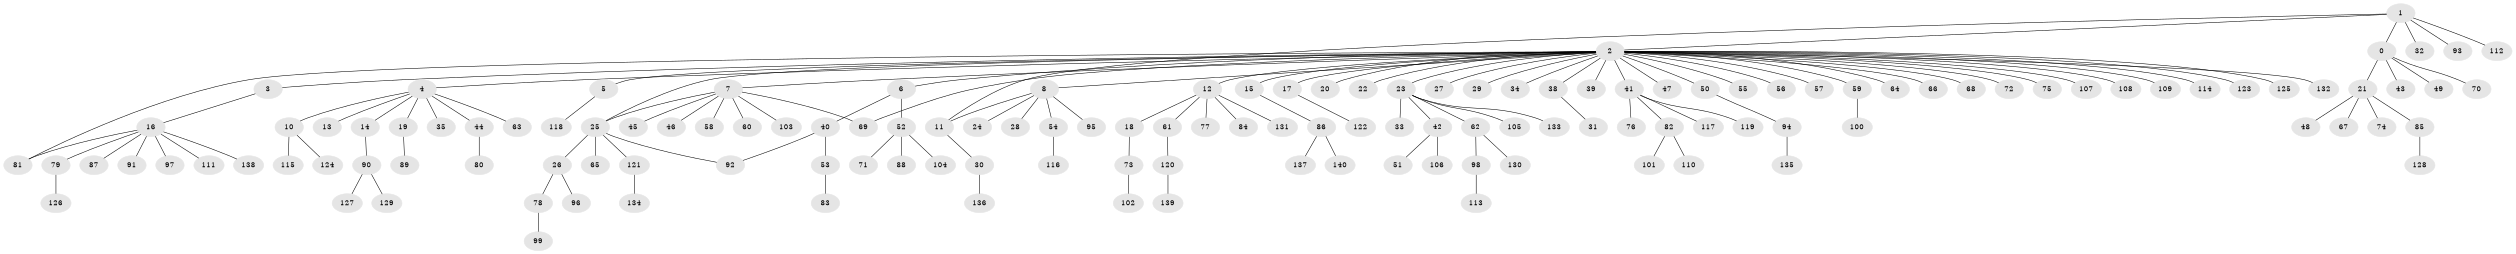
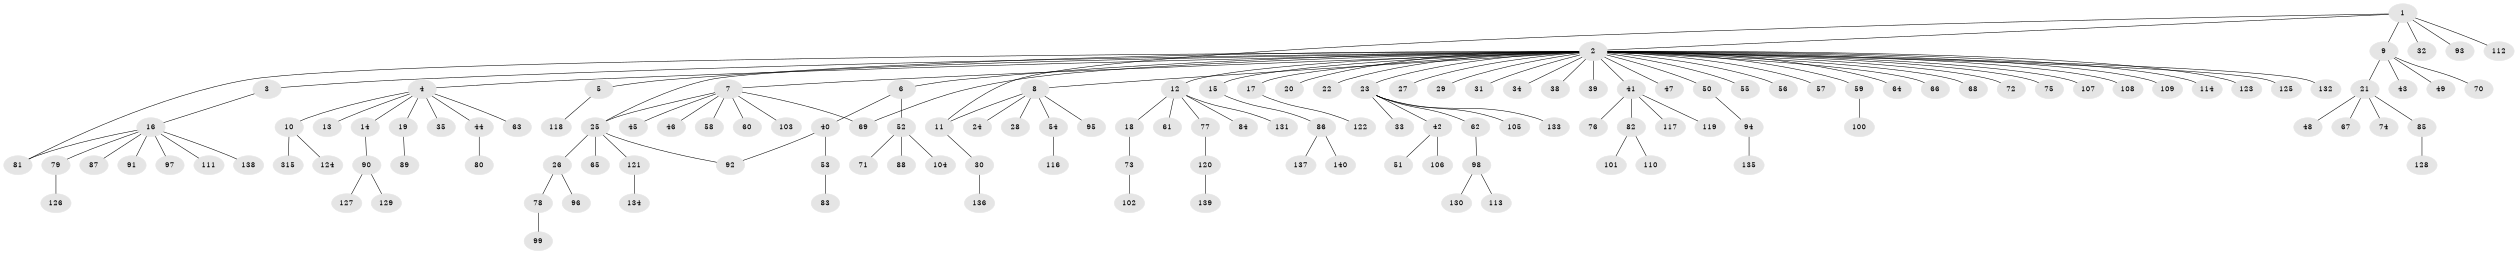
(2382, 51) -> (2384, 51)
(1573, 108) -> (1535, 67)
(1168, 146) -> (1205, 146)
(1495, 146) -> (1467, 184)
(288, 165) -> (288, 165)
